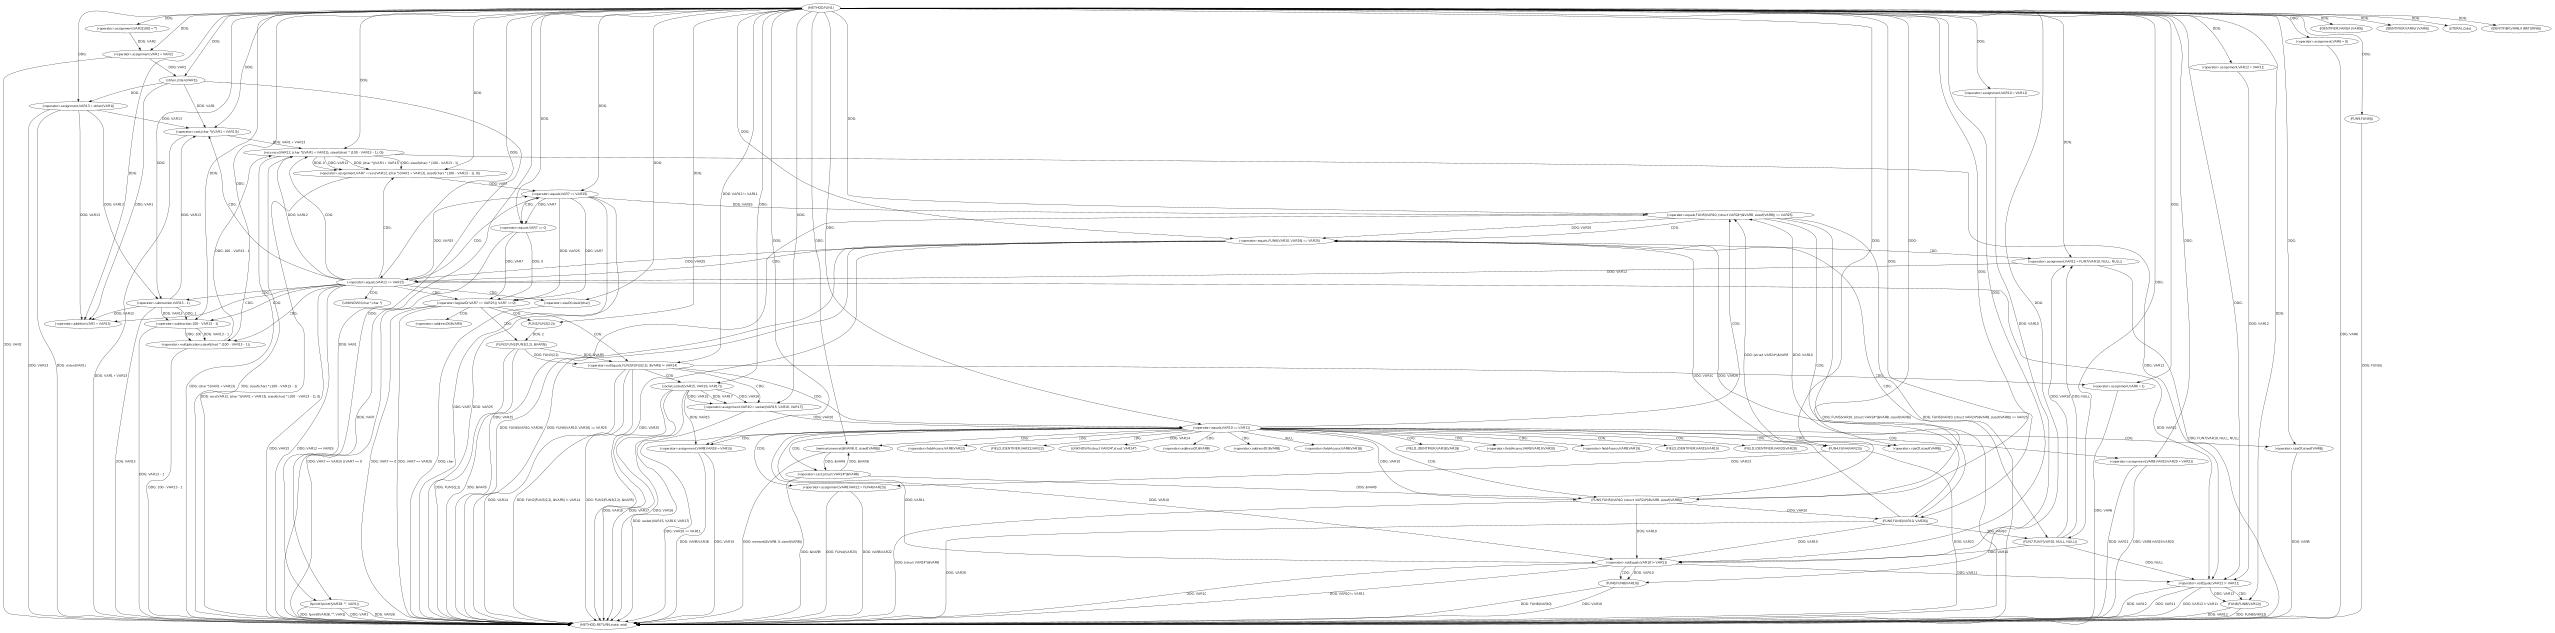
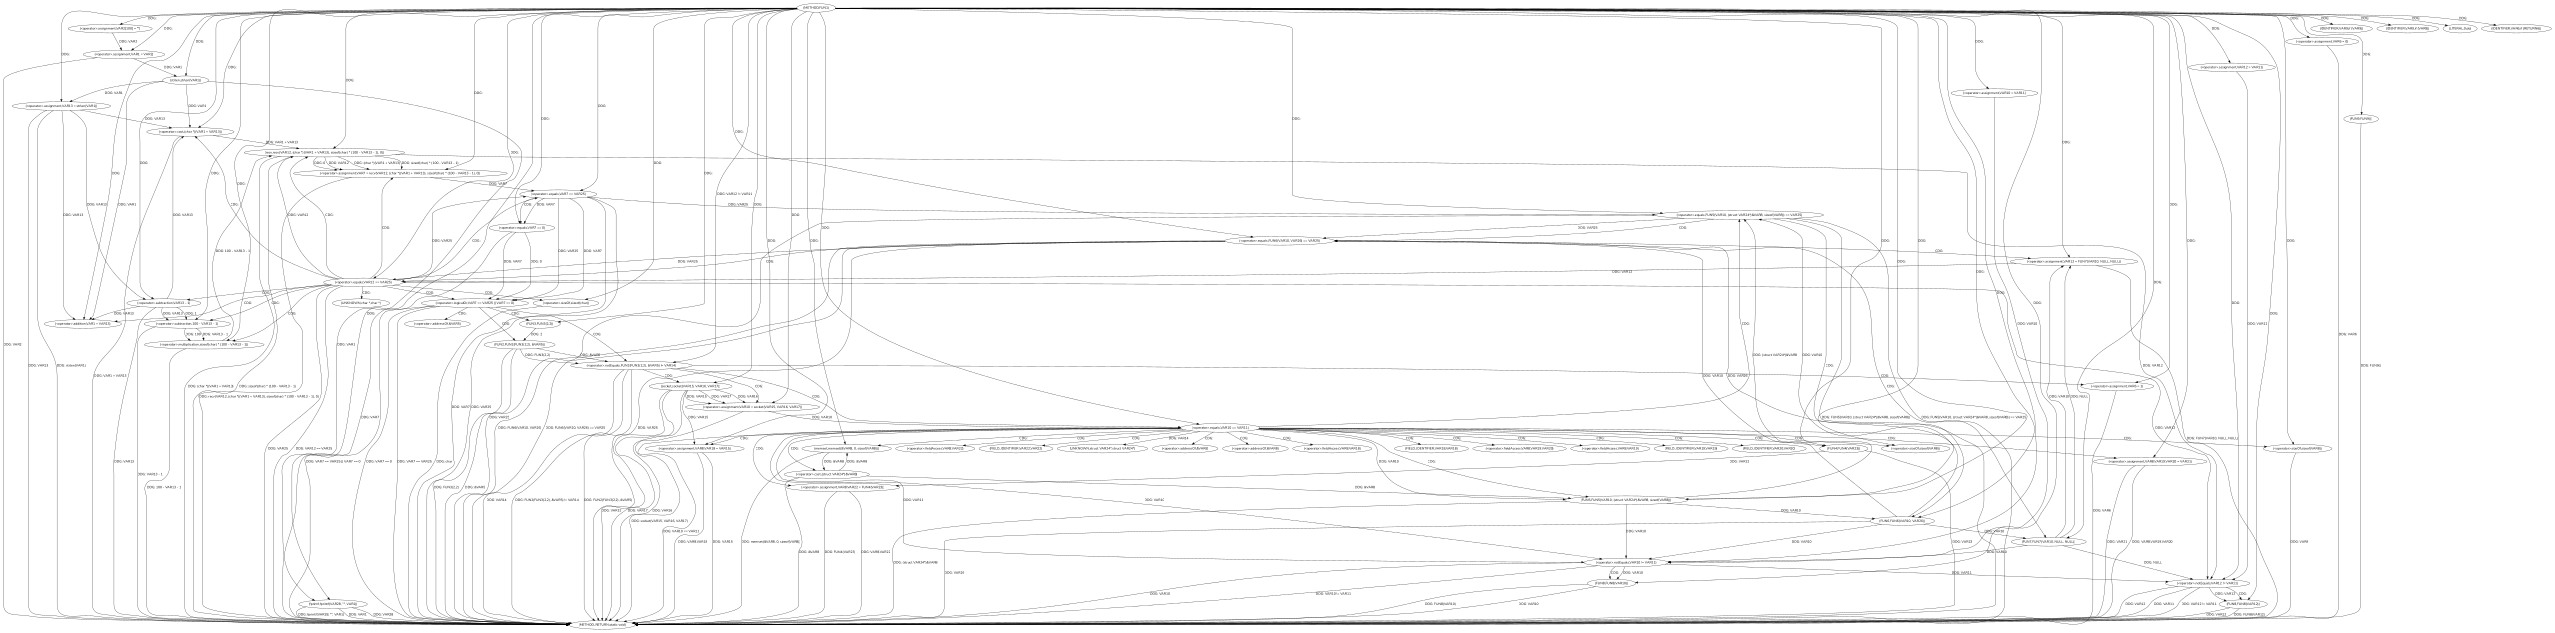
(135, 93) -> (114, 93)
(1290, 438) -> (1288, 438)
